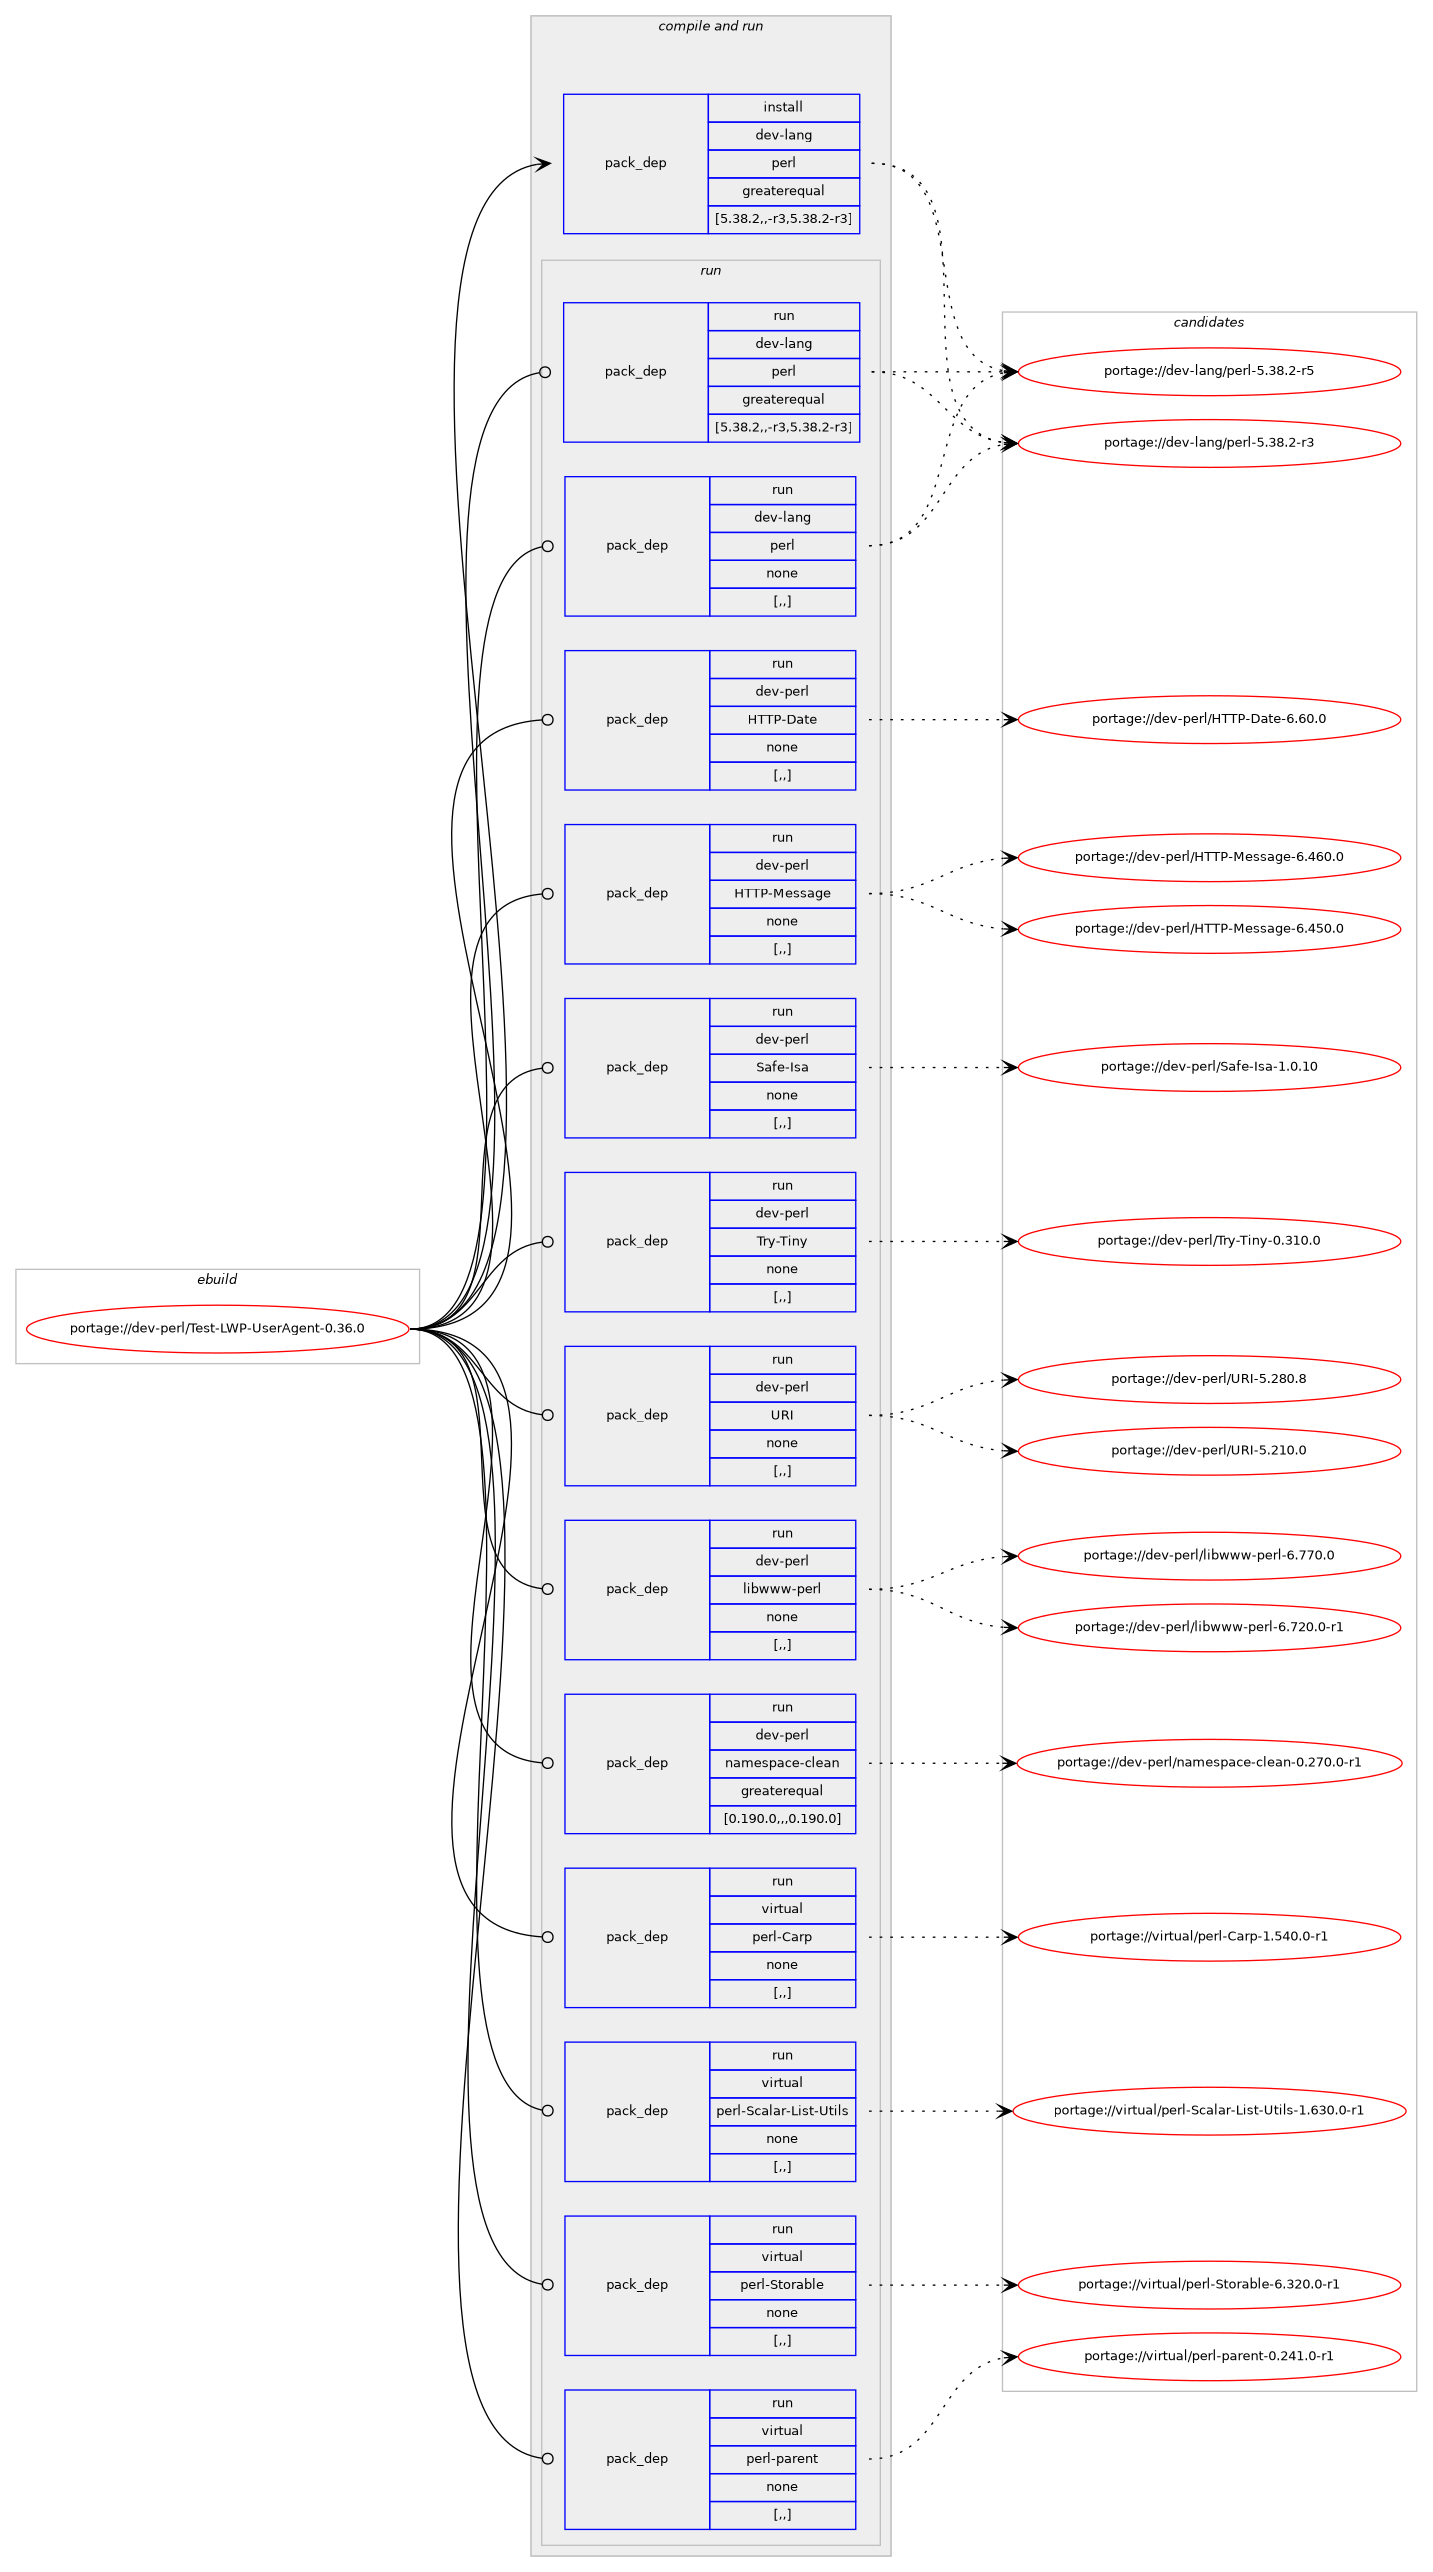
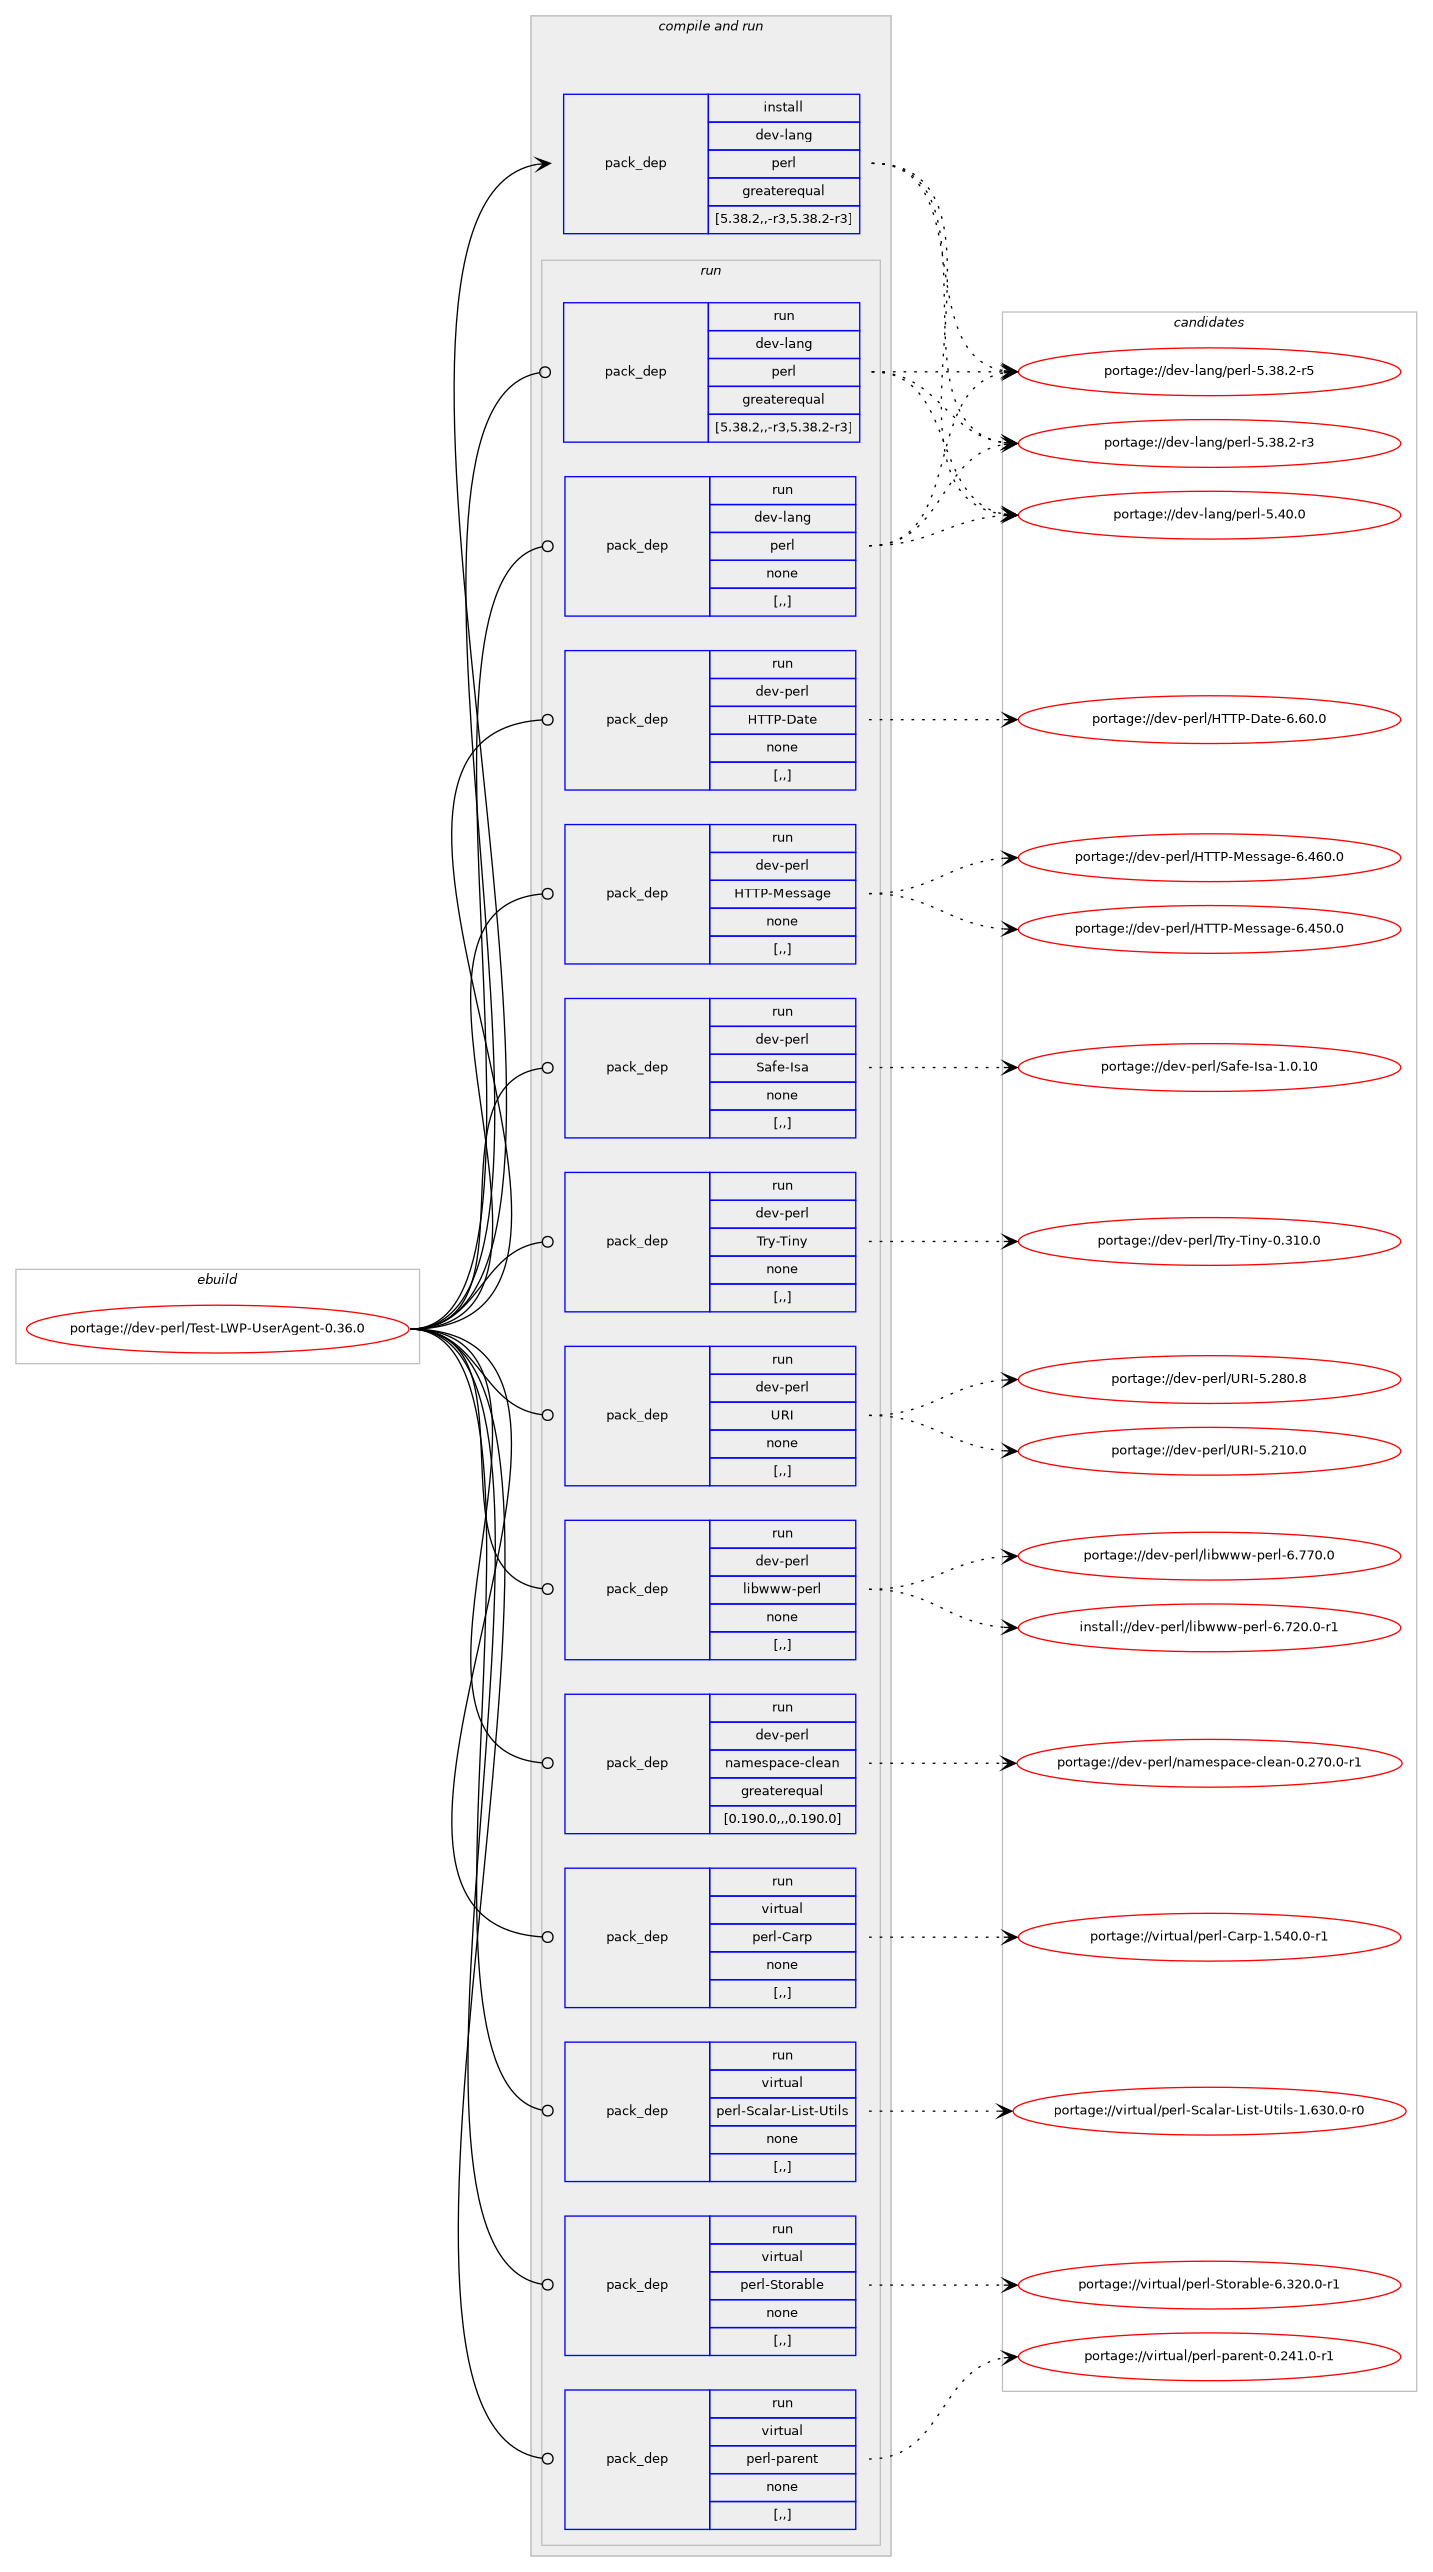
none -> (1210, 515)
(1210, 1628) -> (1210, 1628)
(1210, 2111) -> (1210, 2111)
